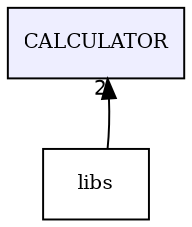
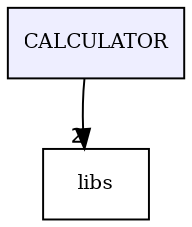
(109, 124) -> (83, 104)
